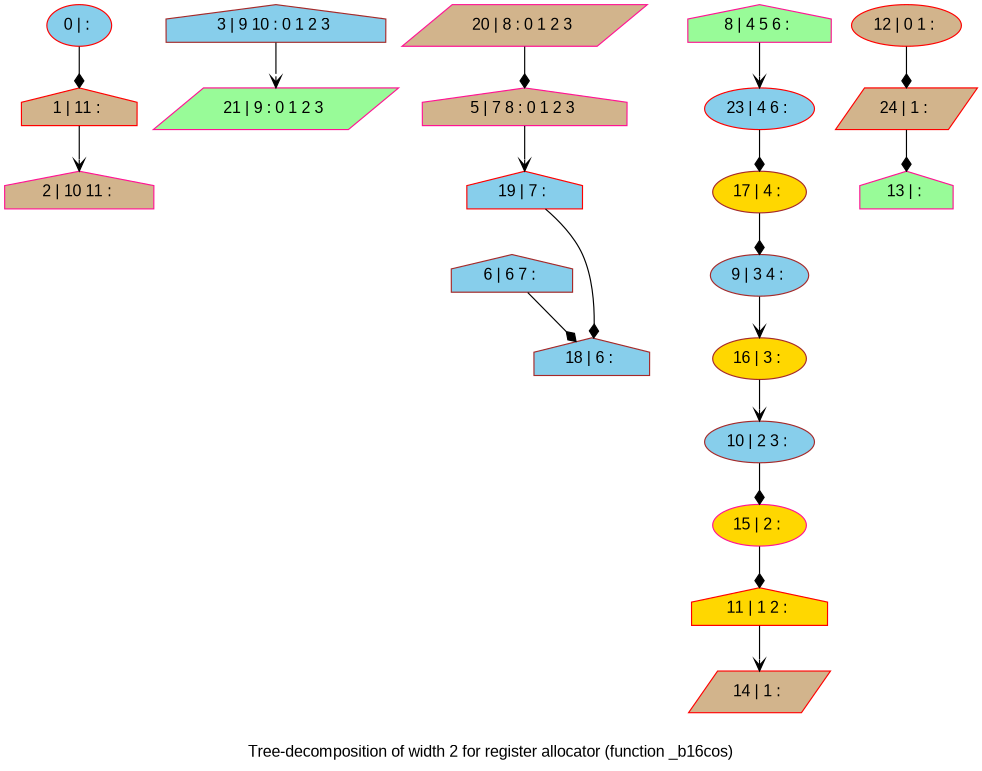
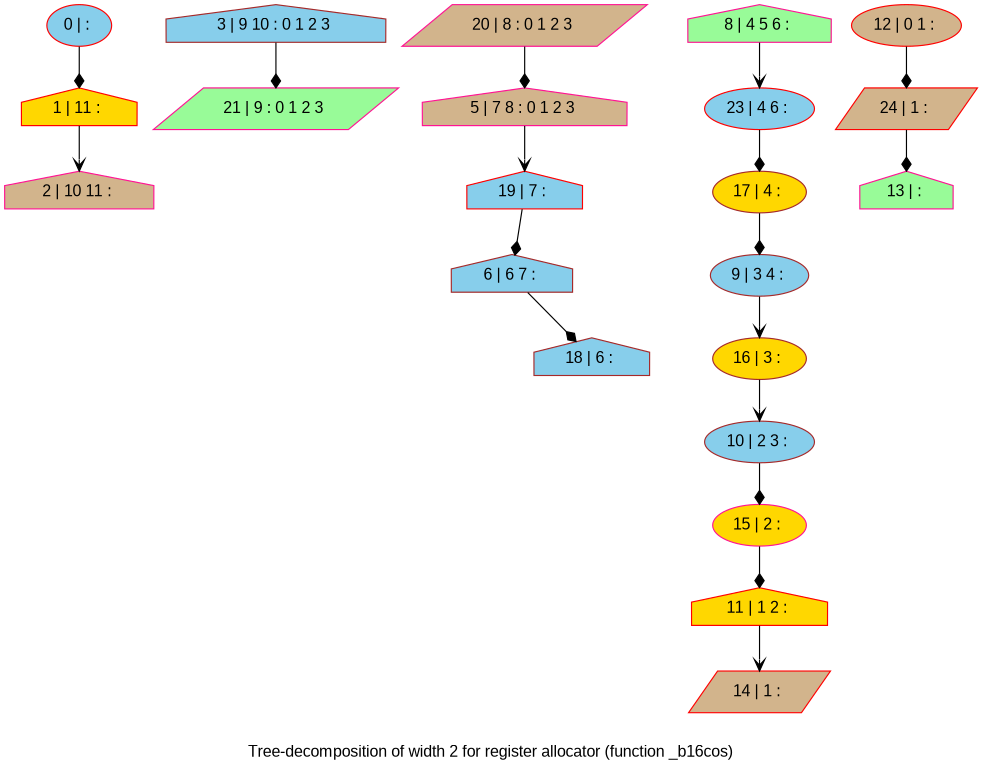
(276, 58) -> (276, 58)
(79, 109) -> (79, 109)
(585, 260) -> (520, 225)
